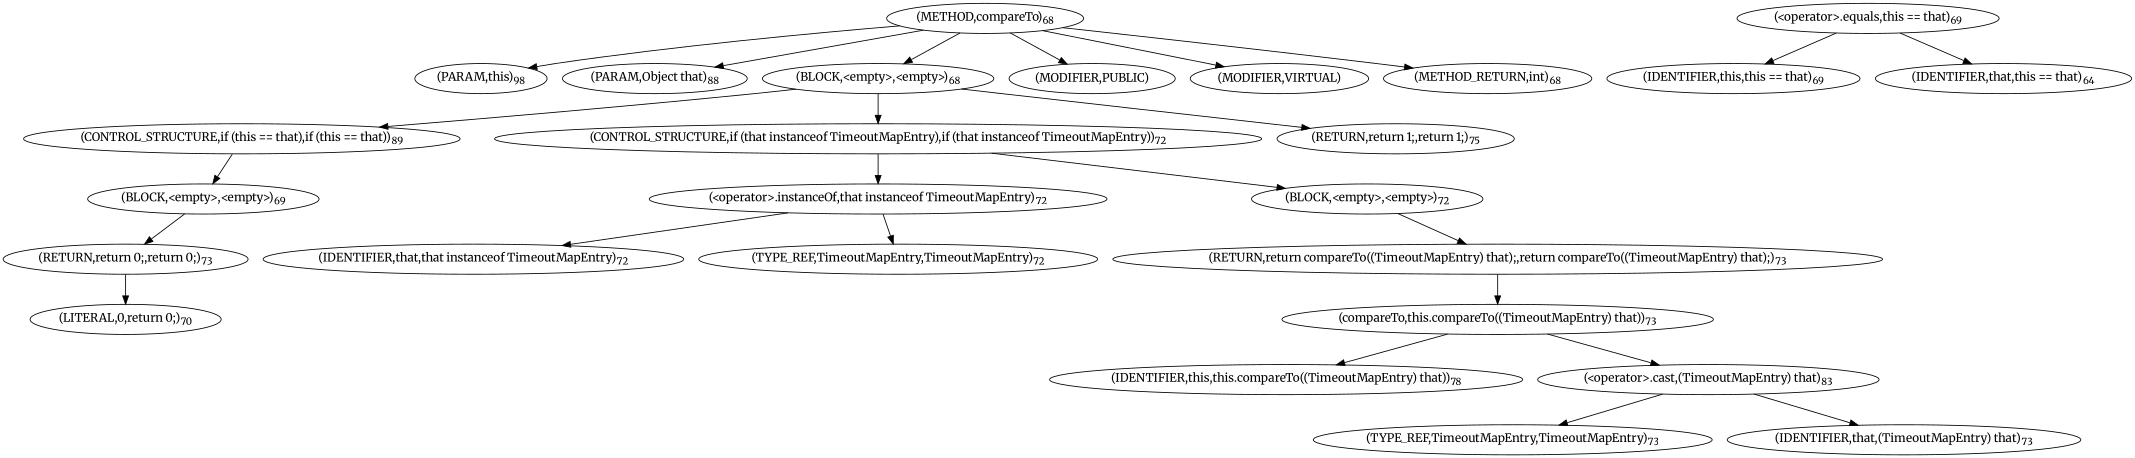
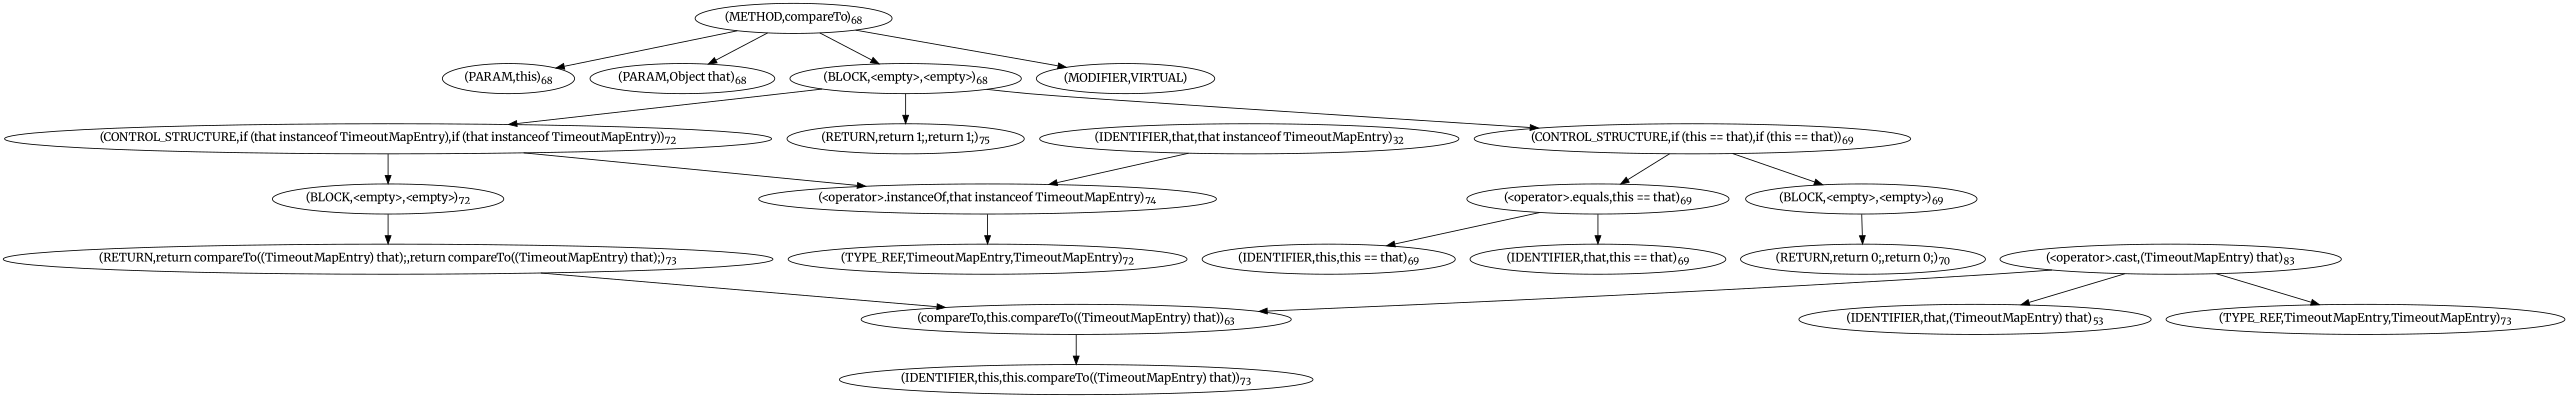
(519, 77) -> (547, 77)
(713, 77) -> (741, 77)
(2089, 77) -> (1684, 258)
(1092, 79) -> none
(1488, 79) -> none
(397, 138) -> (1848, 138)
none -> (1649, 167)
(1042, 198) -> (1151, 198)
(679, 229) -> (1123, 168)
(207, 258) -> (1945, 258)
(623, 258) -> (1399, 138)
(1651, 318) -> (1230, 318)
(126, 319) -> none
(1599, 348) -> (1660, 293)
(1456, 378) -> (1246, 378)
(2027, 439) -> (2098, 318)
